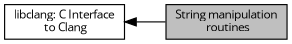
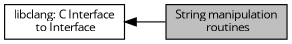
(65, 22) -> (65, 22)
